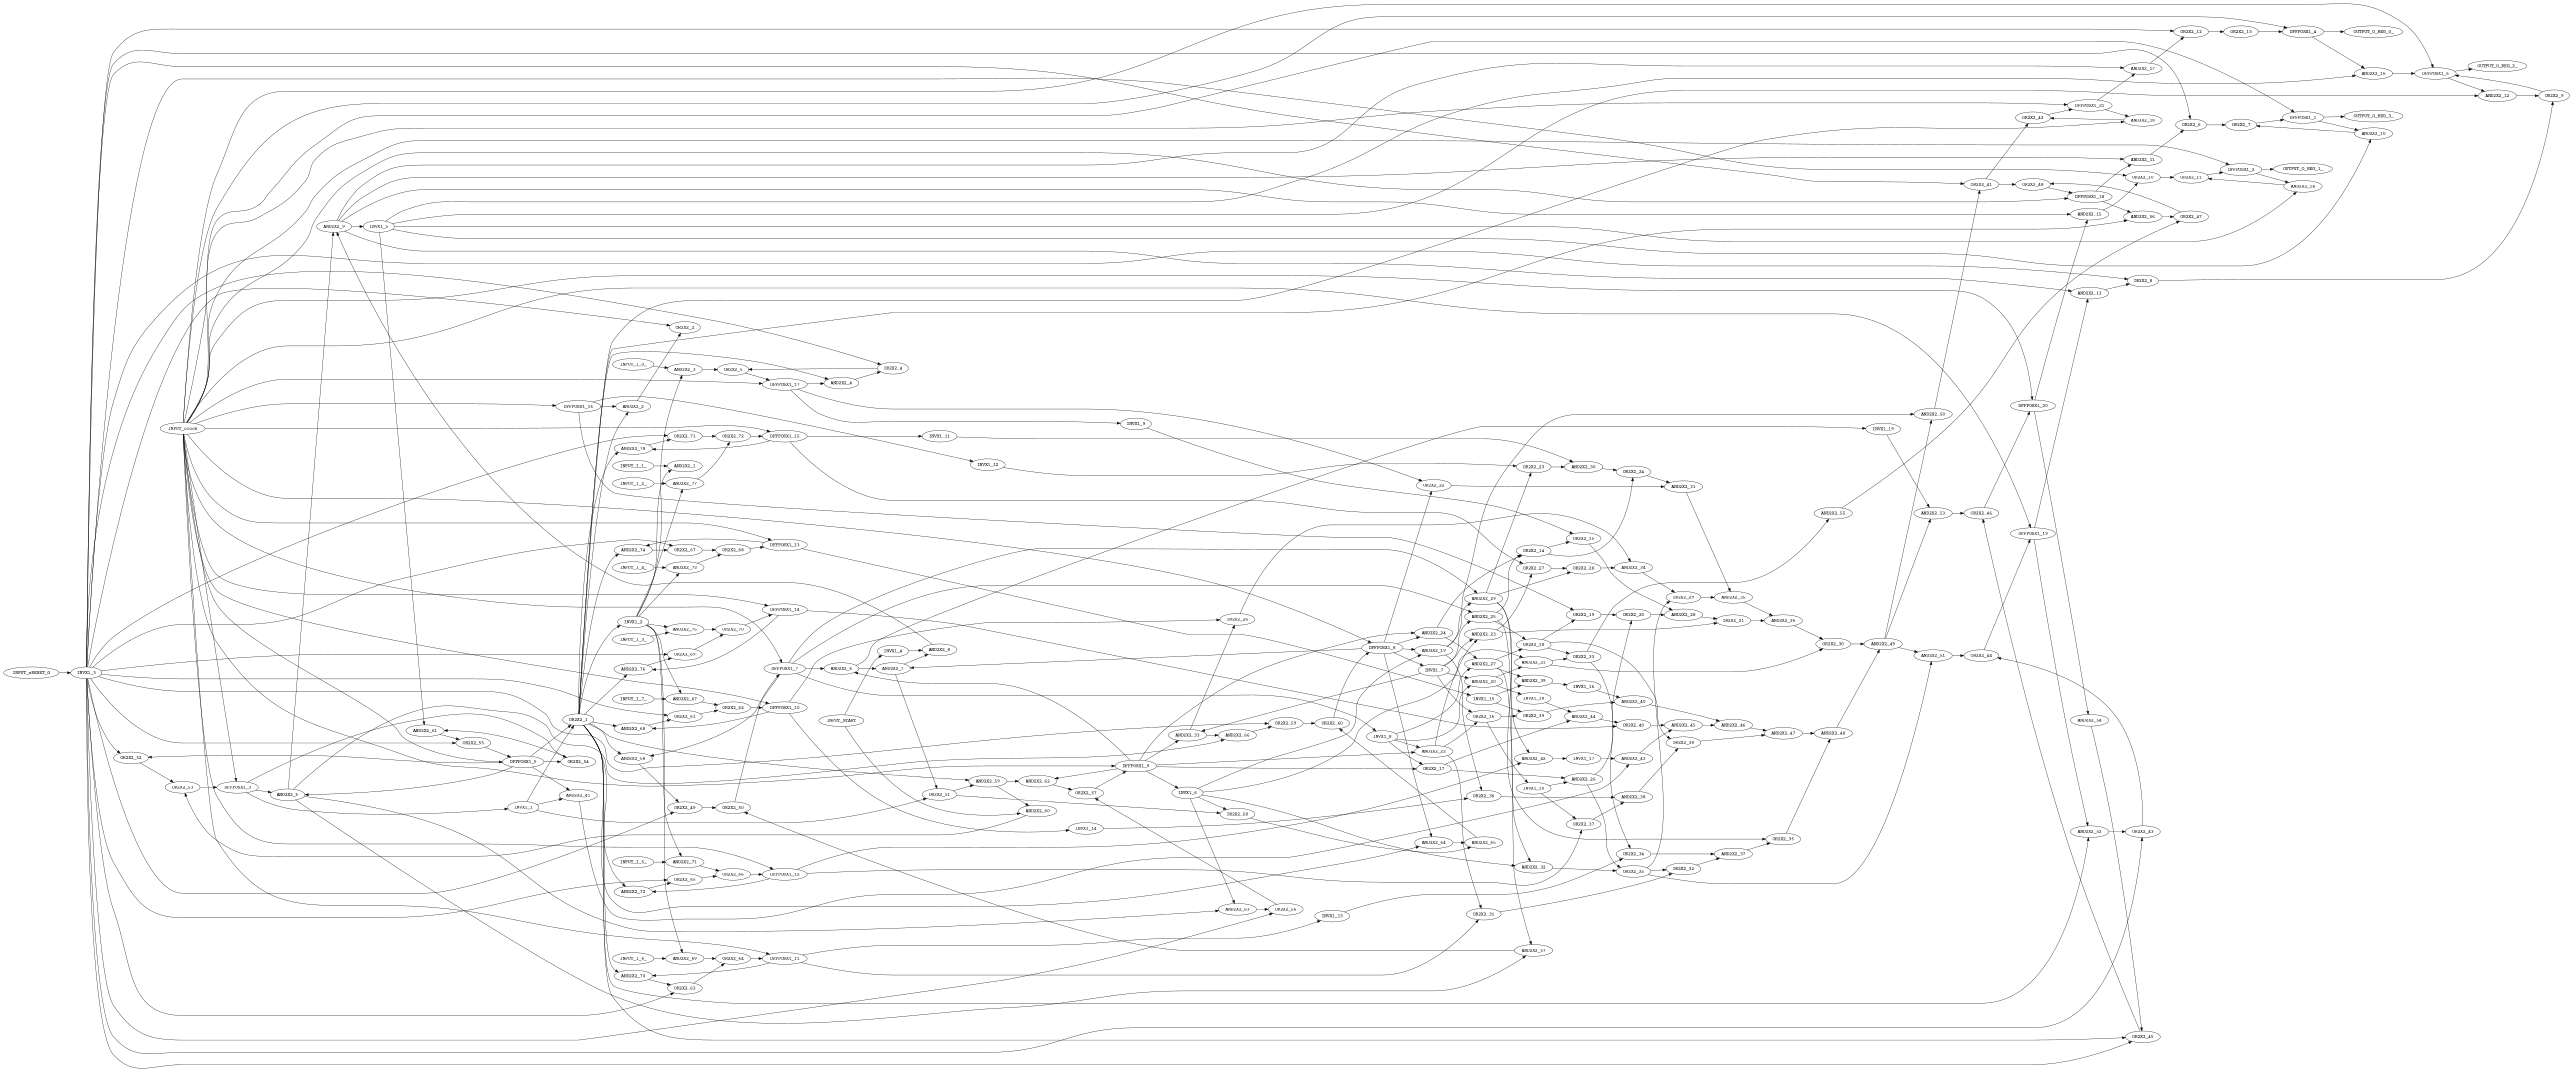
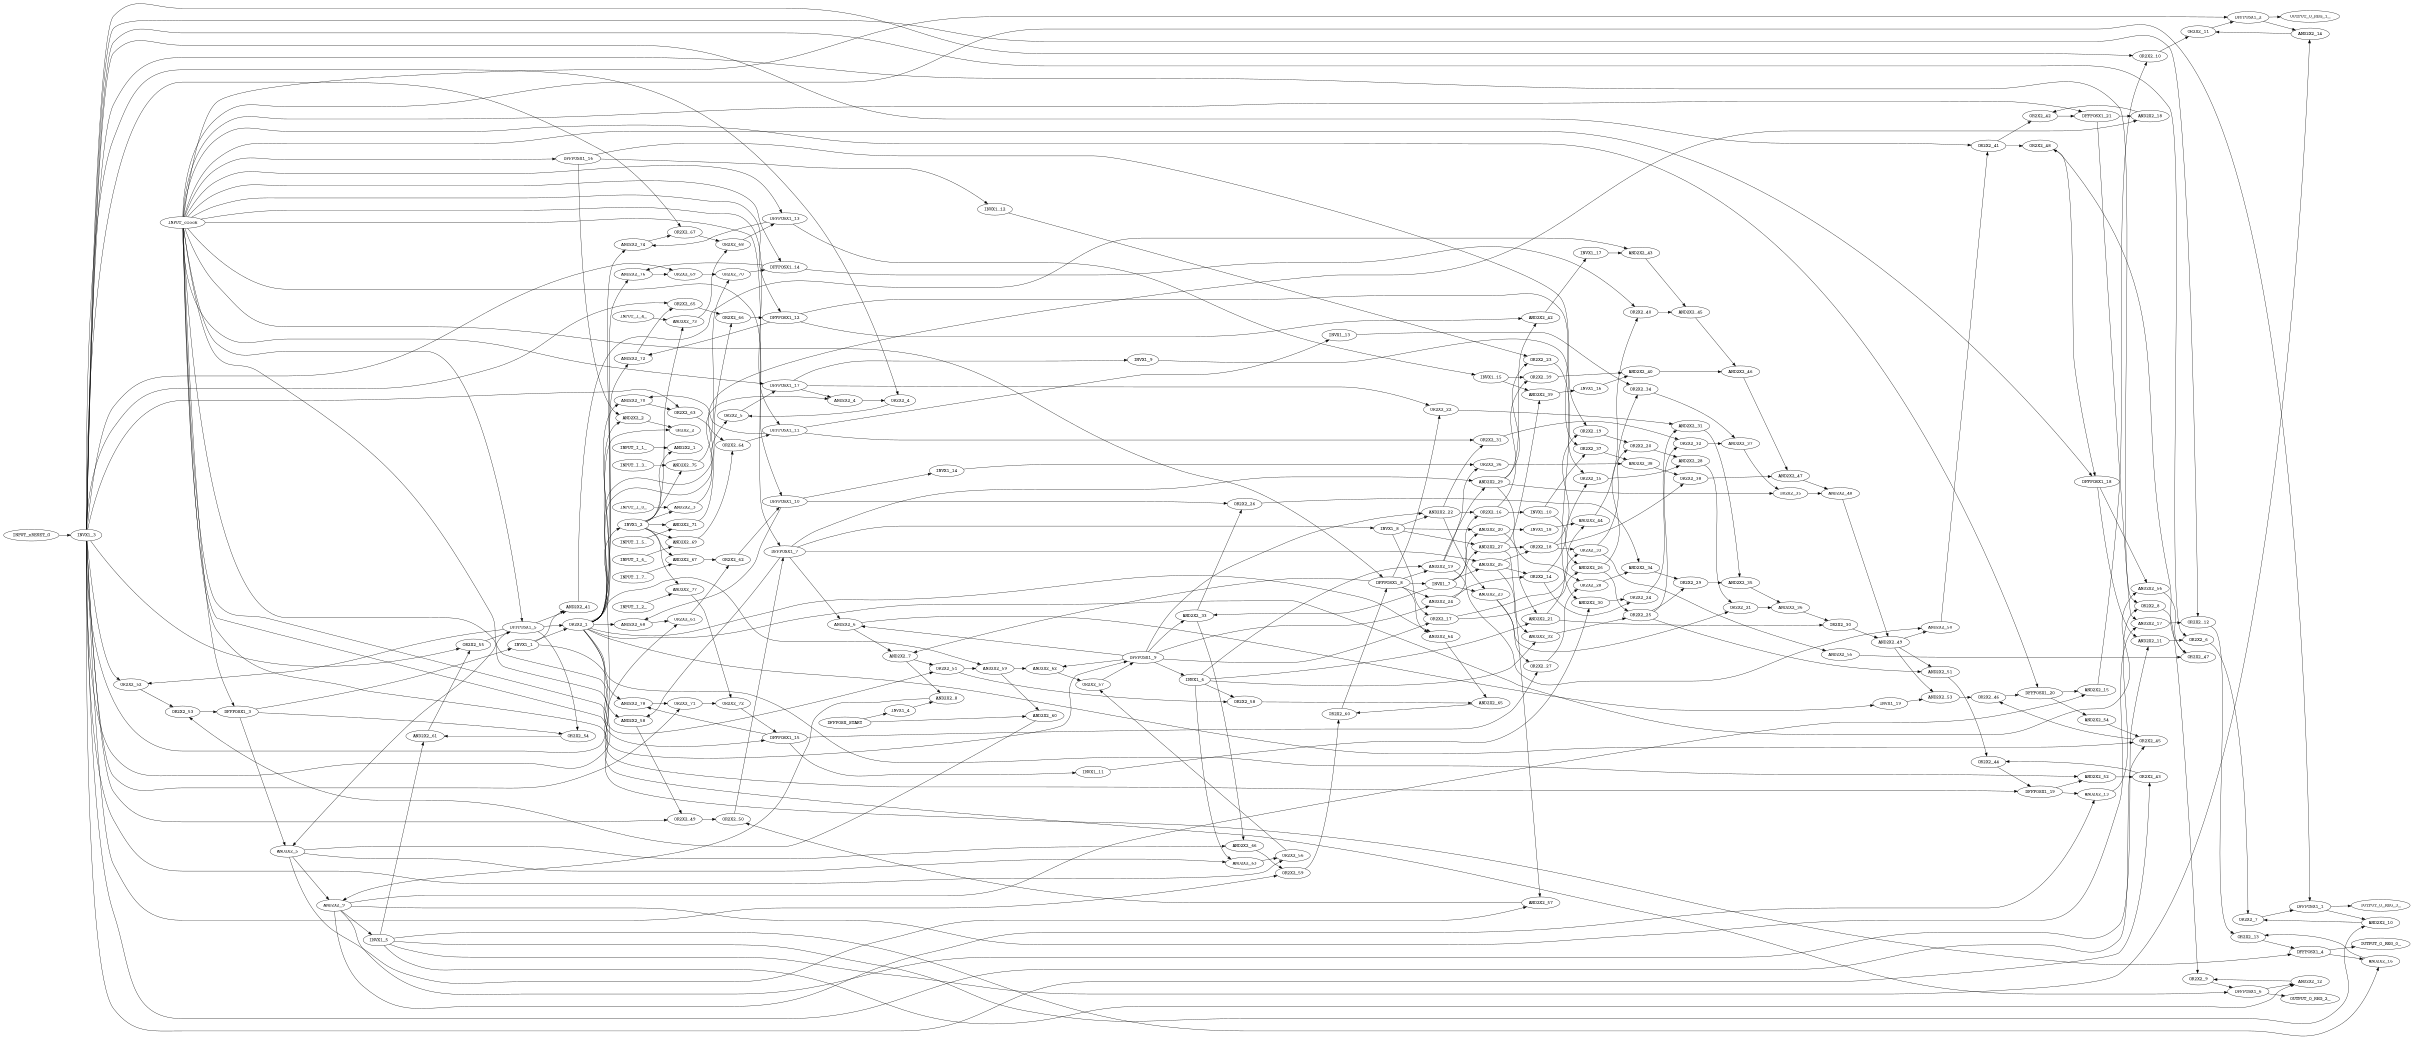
(2402, 73) -> (2319, 938)
(841, 721) -> (845, 723)
